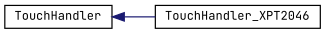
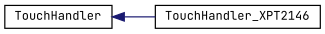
(238, 17) -> (238, 17)
